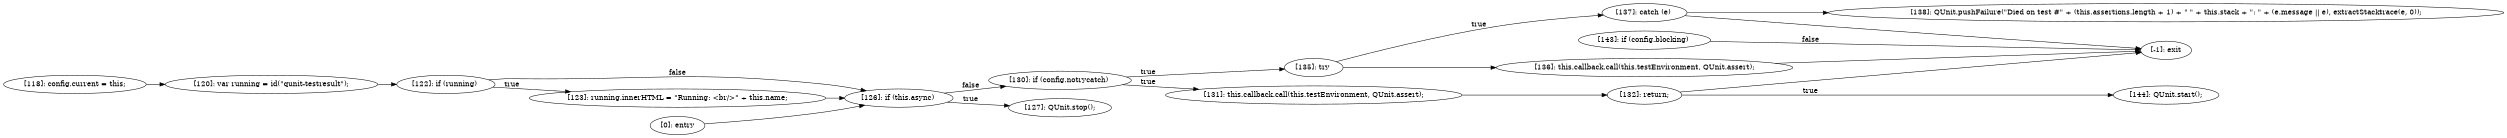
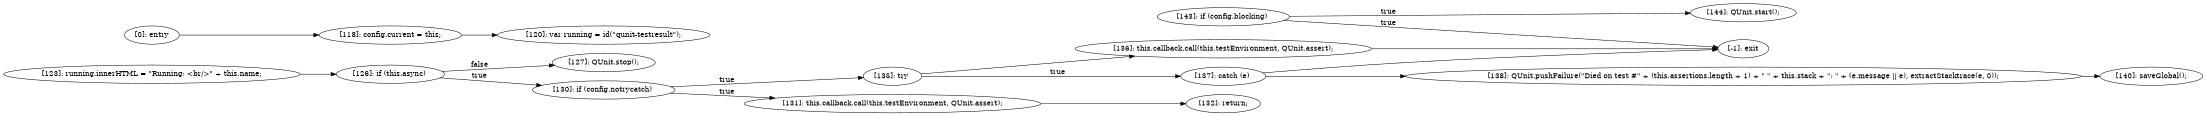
(1811, 40) -> (1389, 23)
(1908, 72) -> none
none -> (2151, 76)
(446, 84) -> none
(971, 86) -> (480, 76)
(1895, 95) -> (1487, 15)
(971, 99) -> (480, 65)
(782, 117) -> (247, 35)
